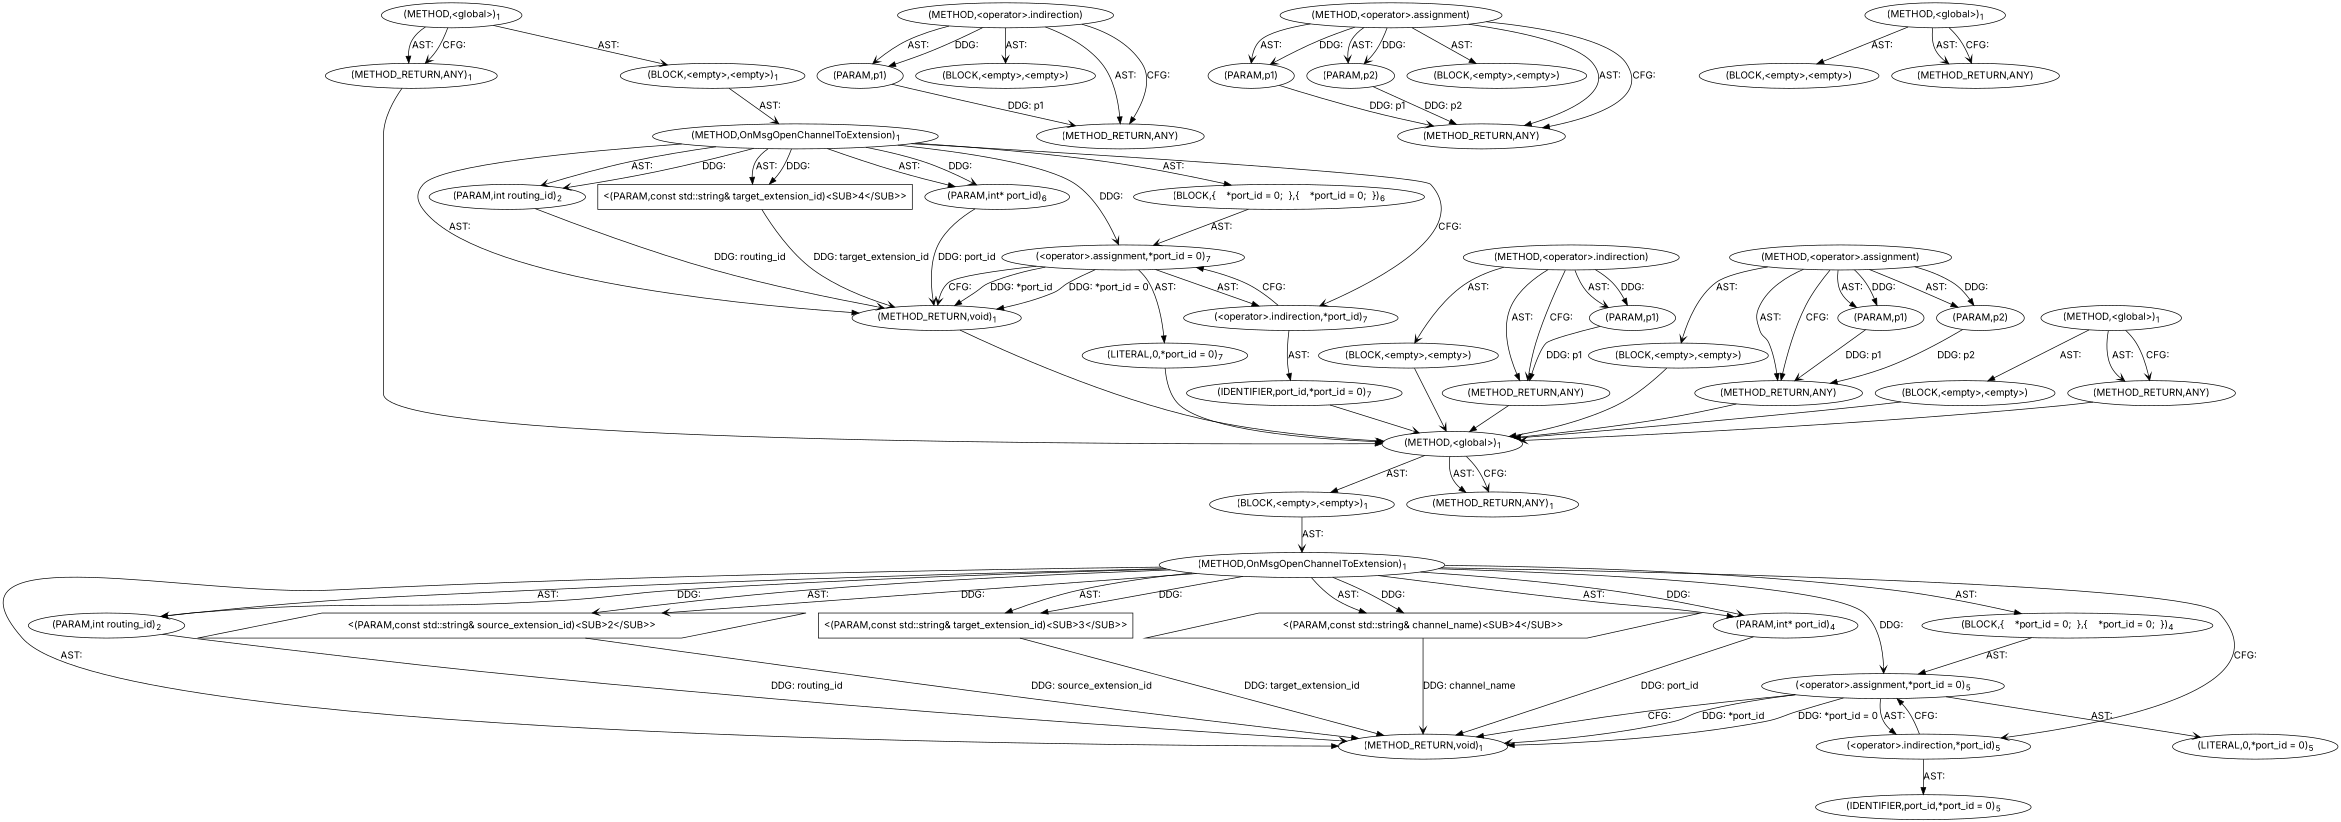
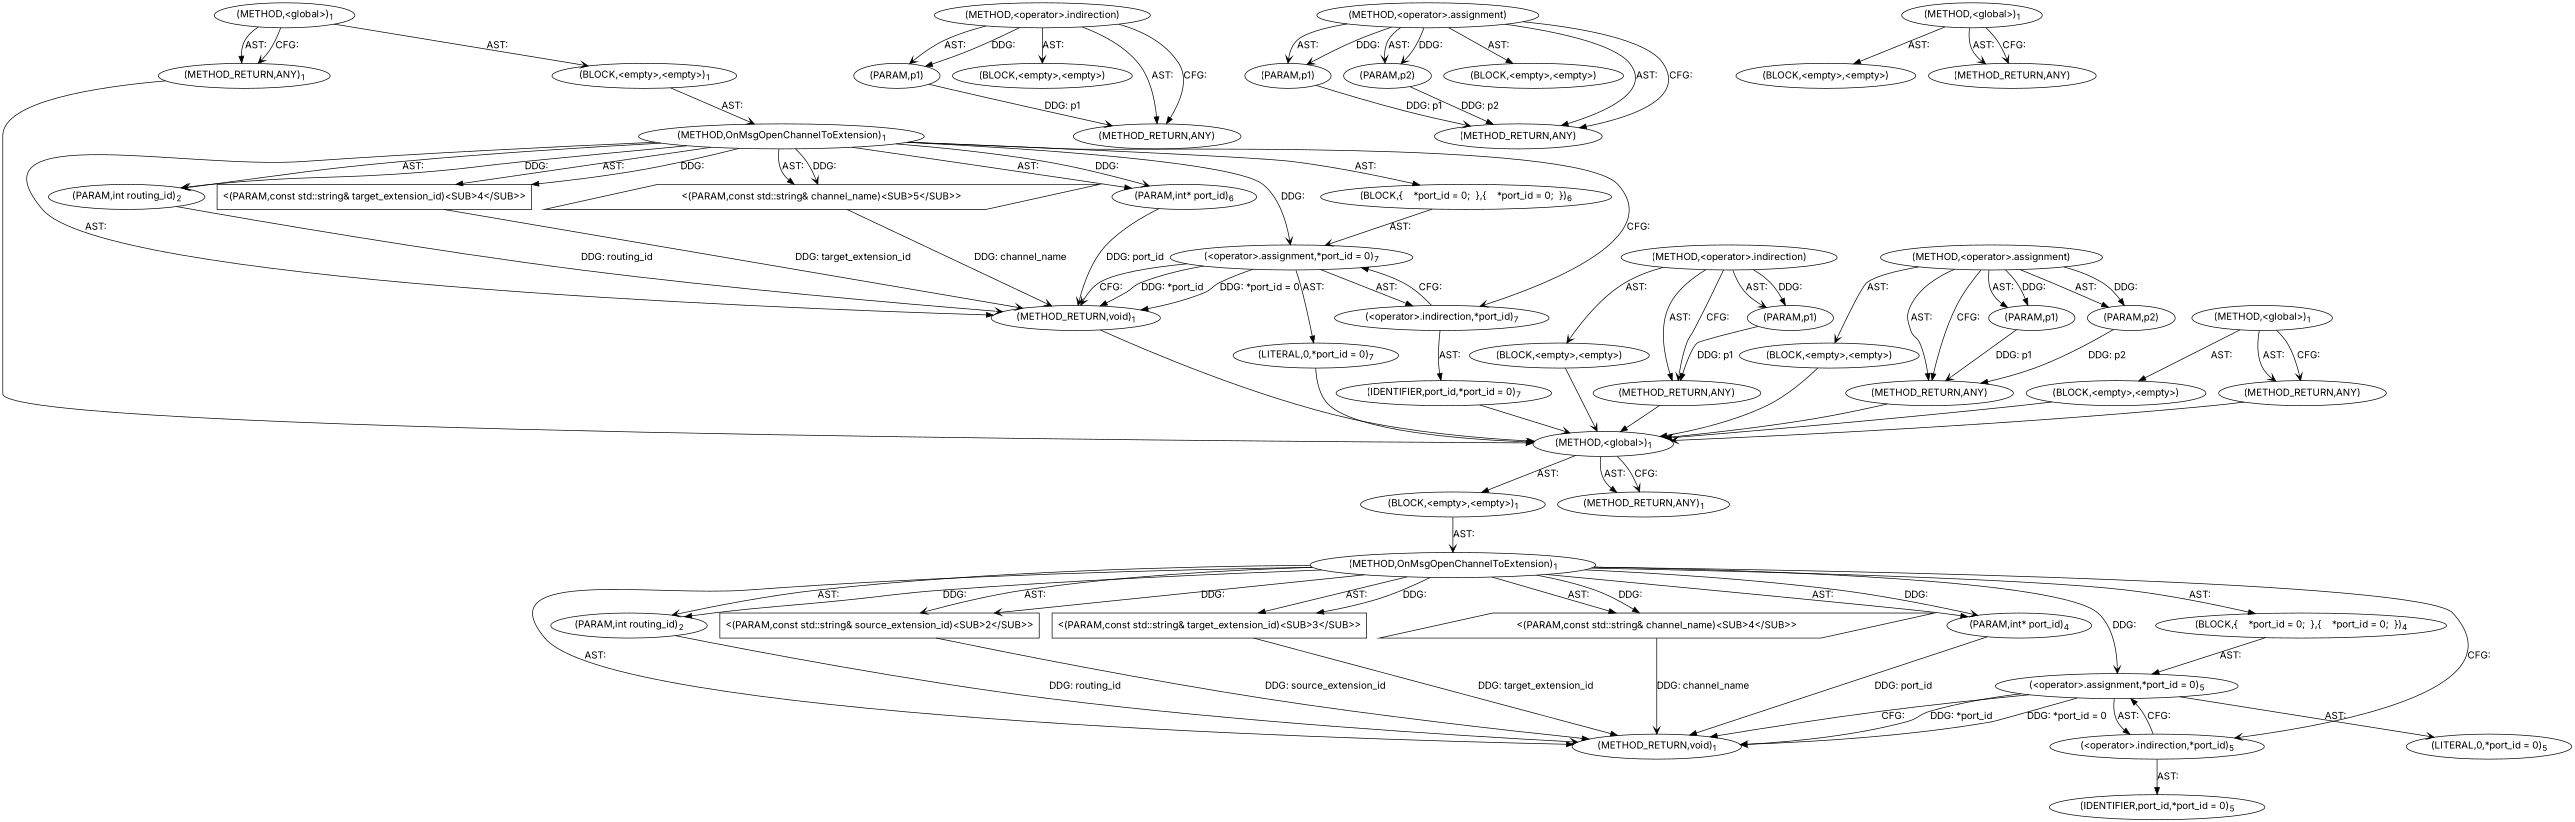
none -> (822, 197)
(502, 626) -> (880, 626)
